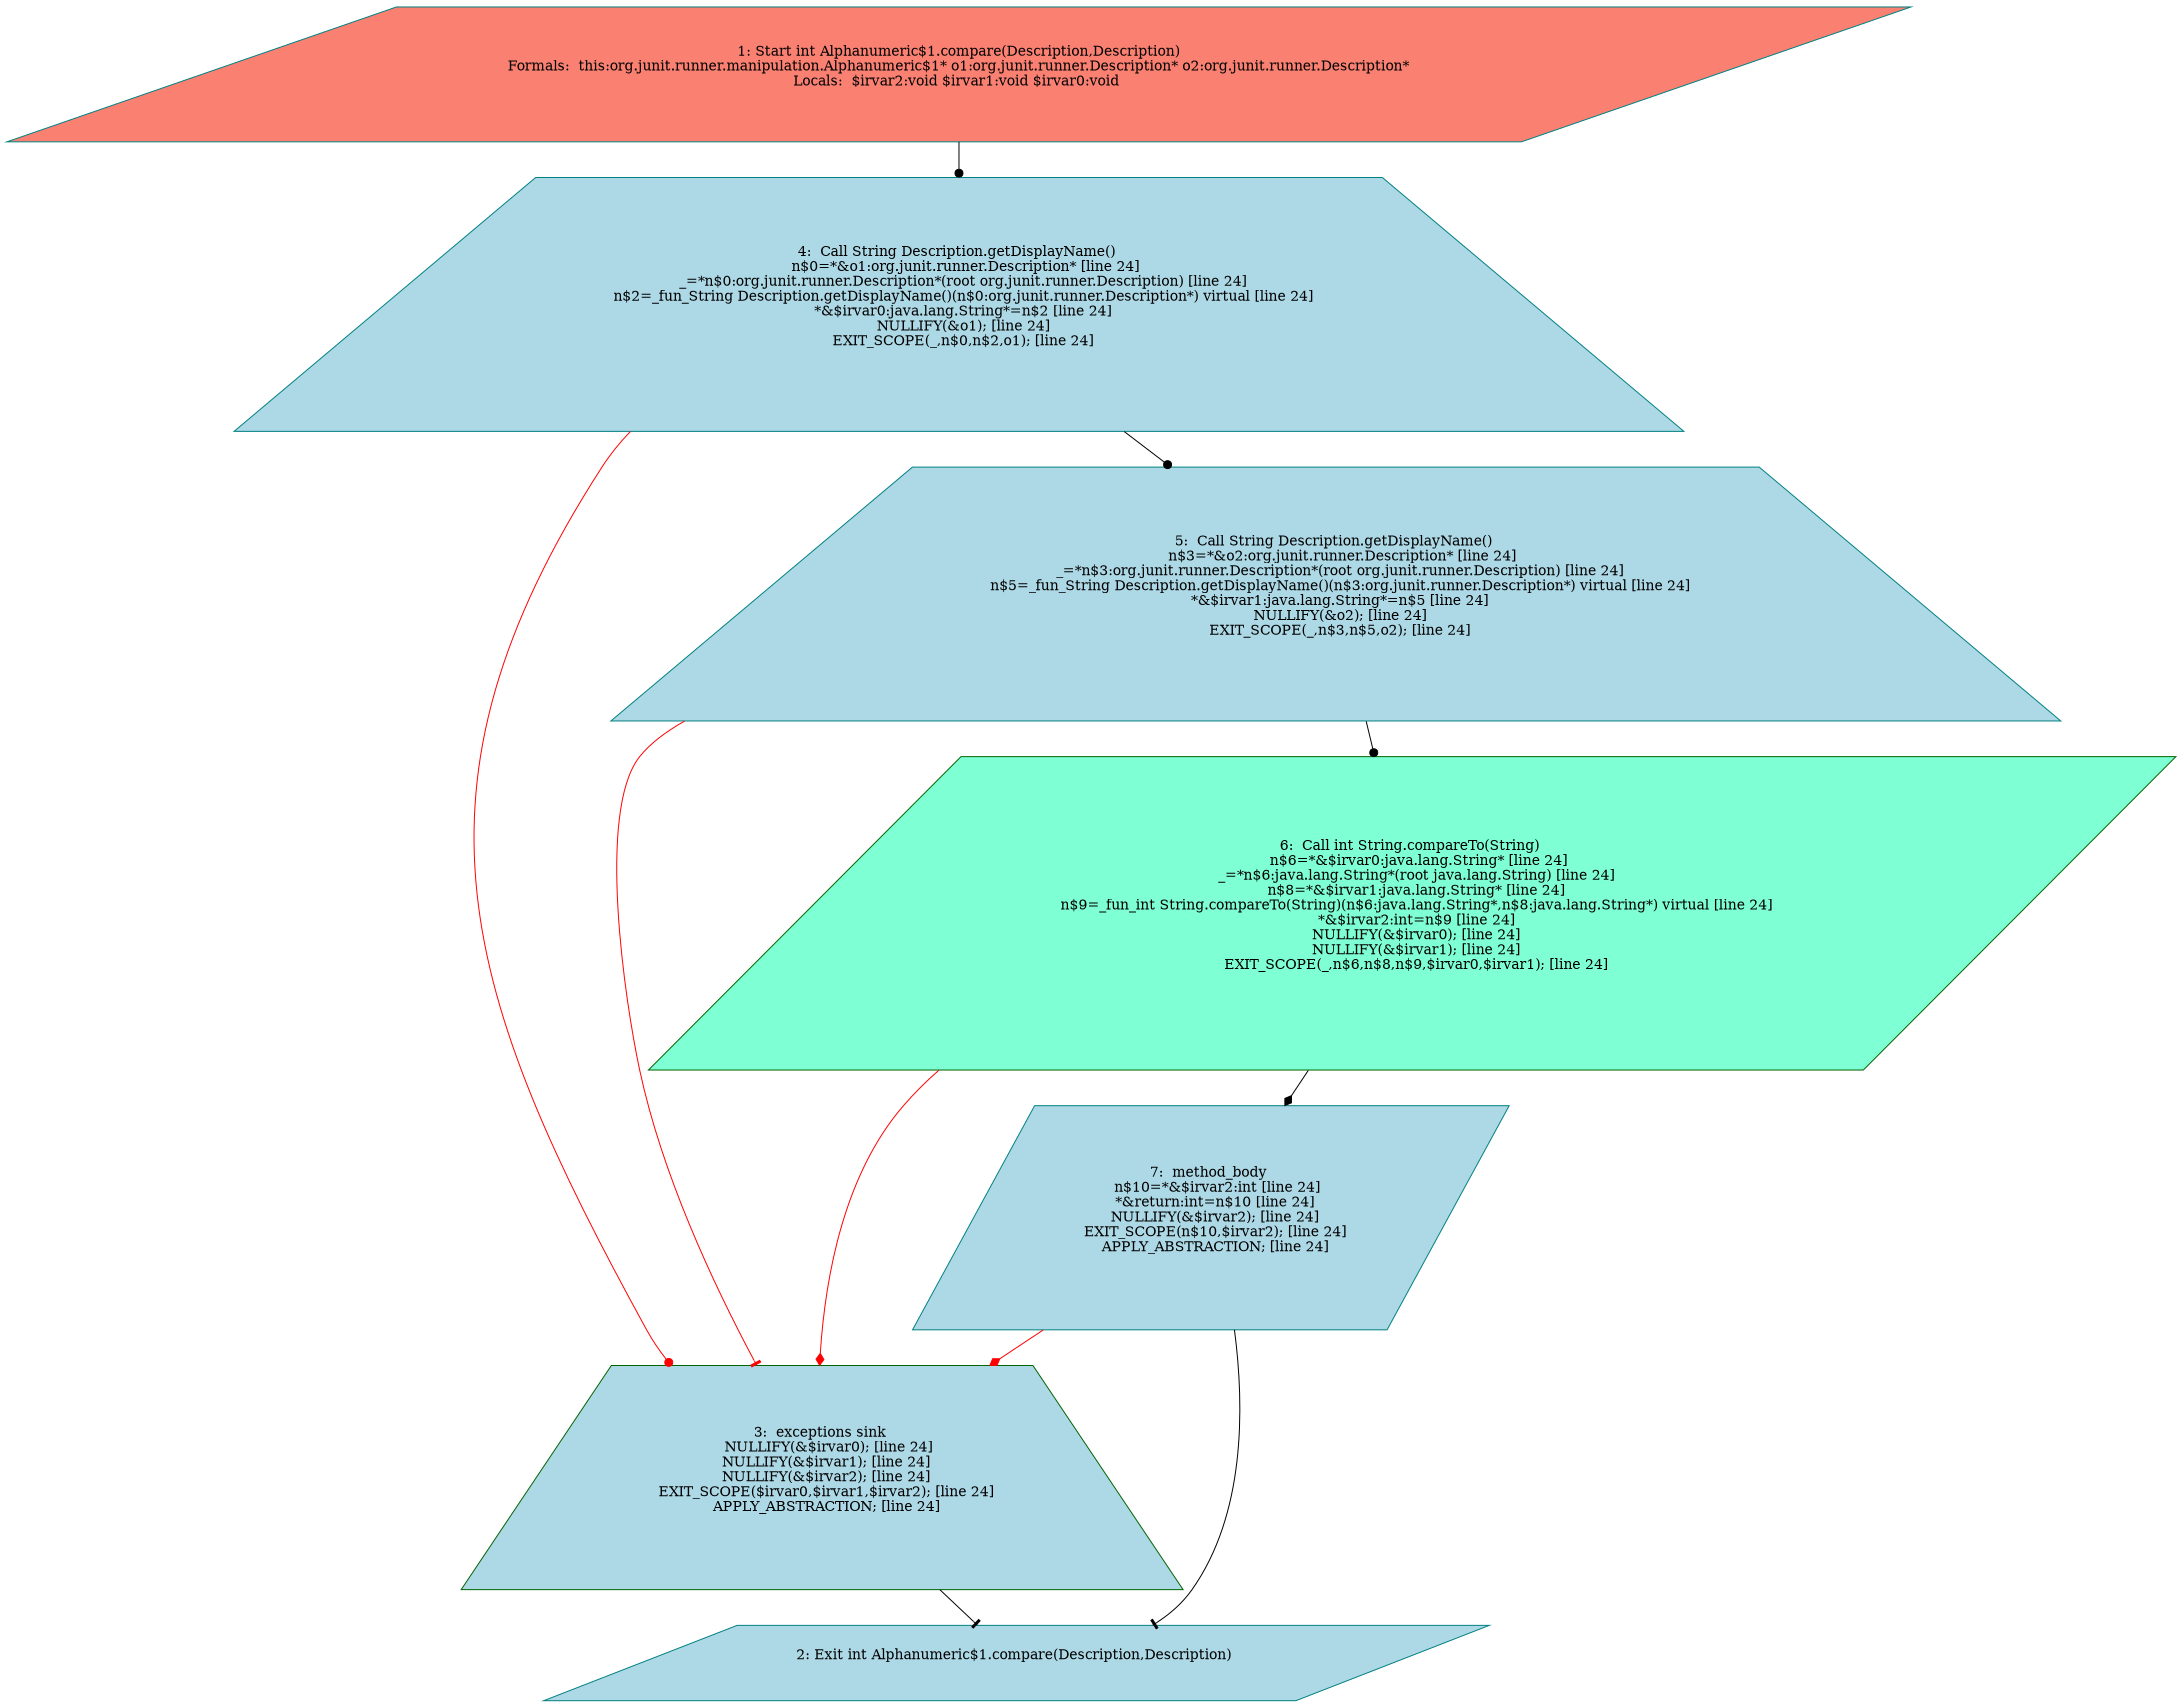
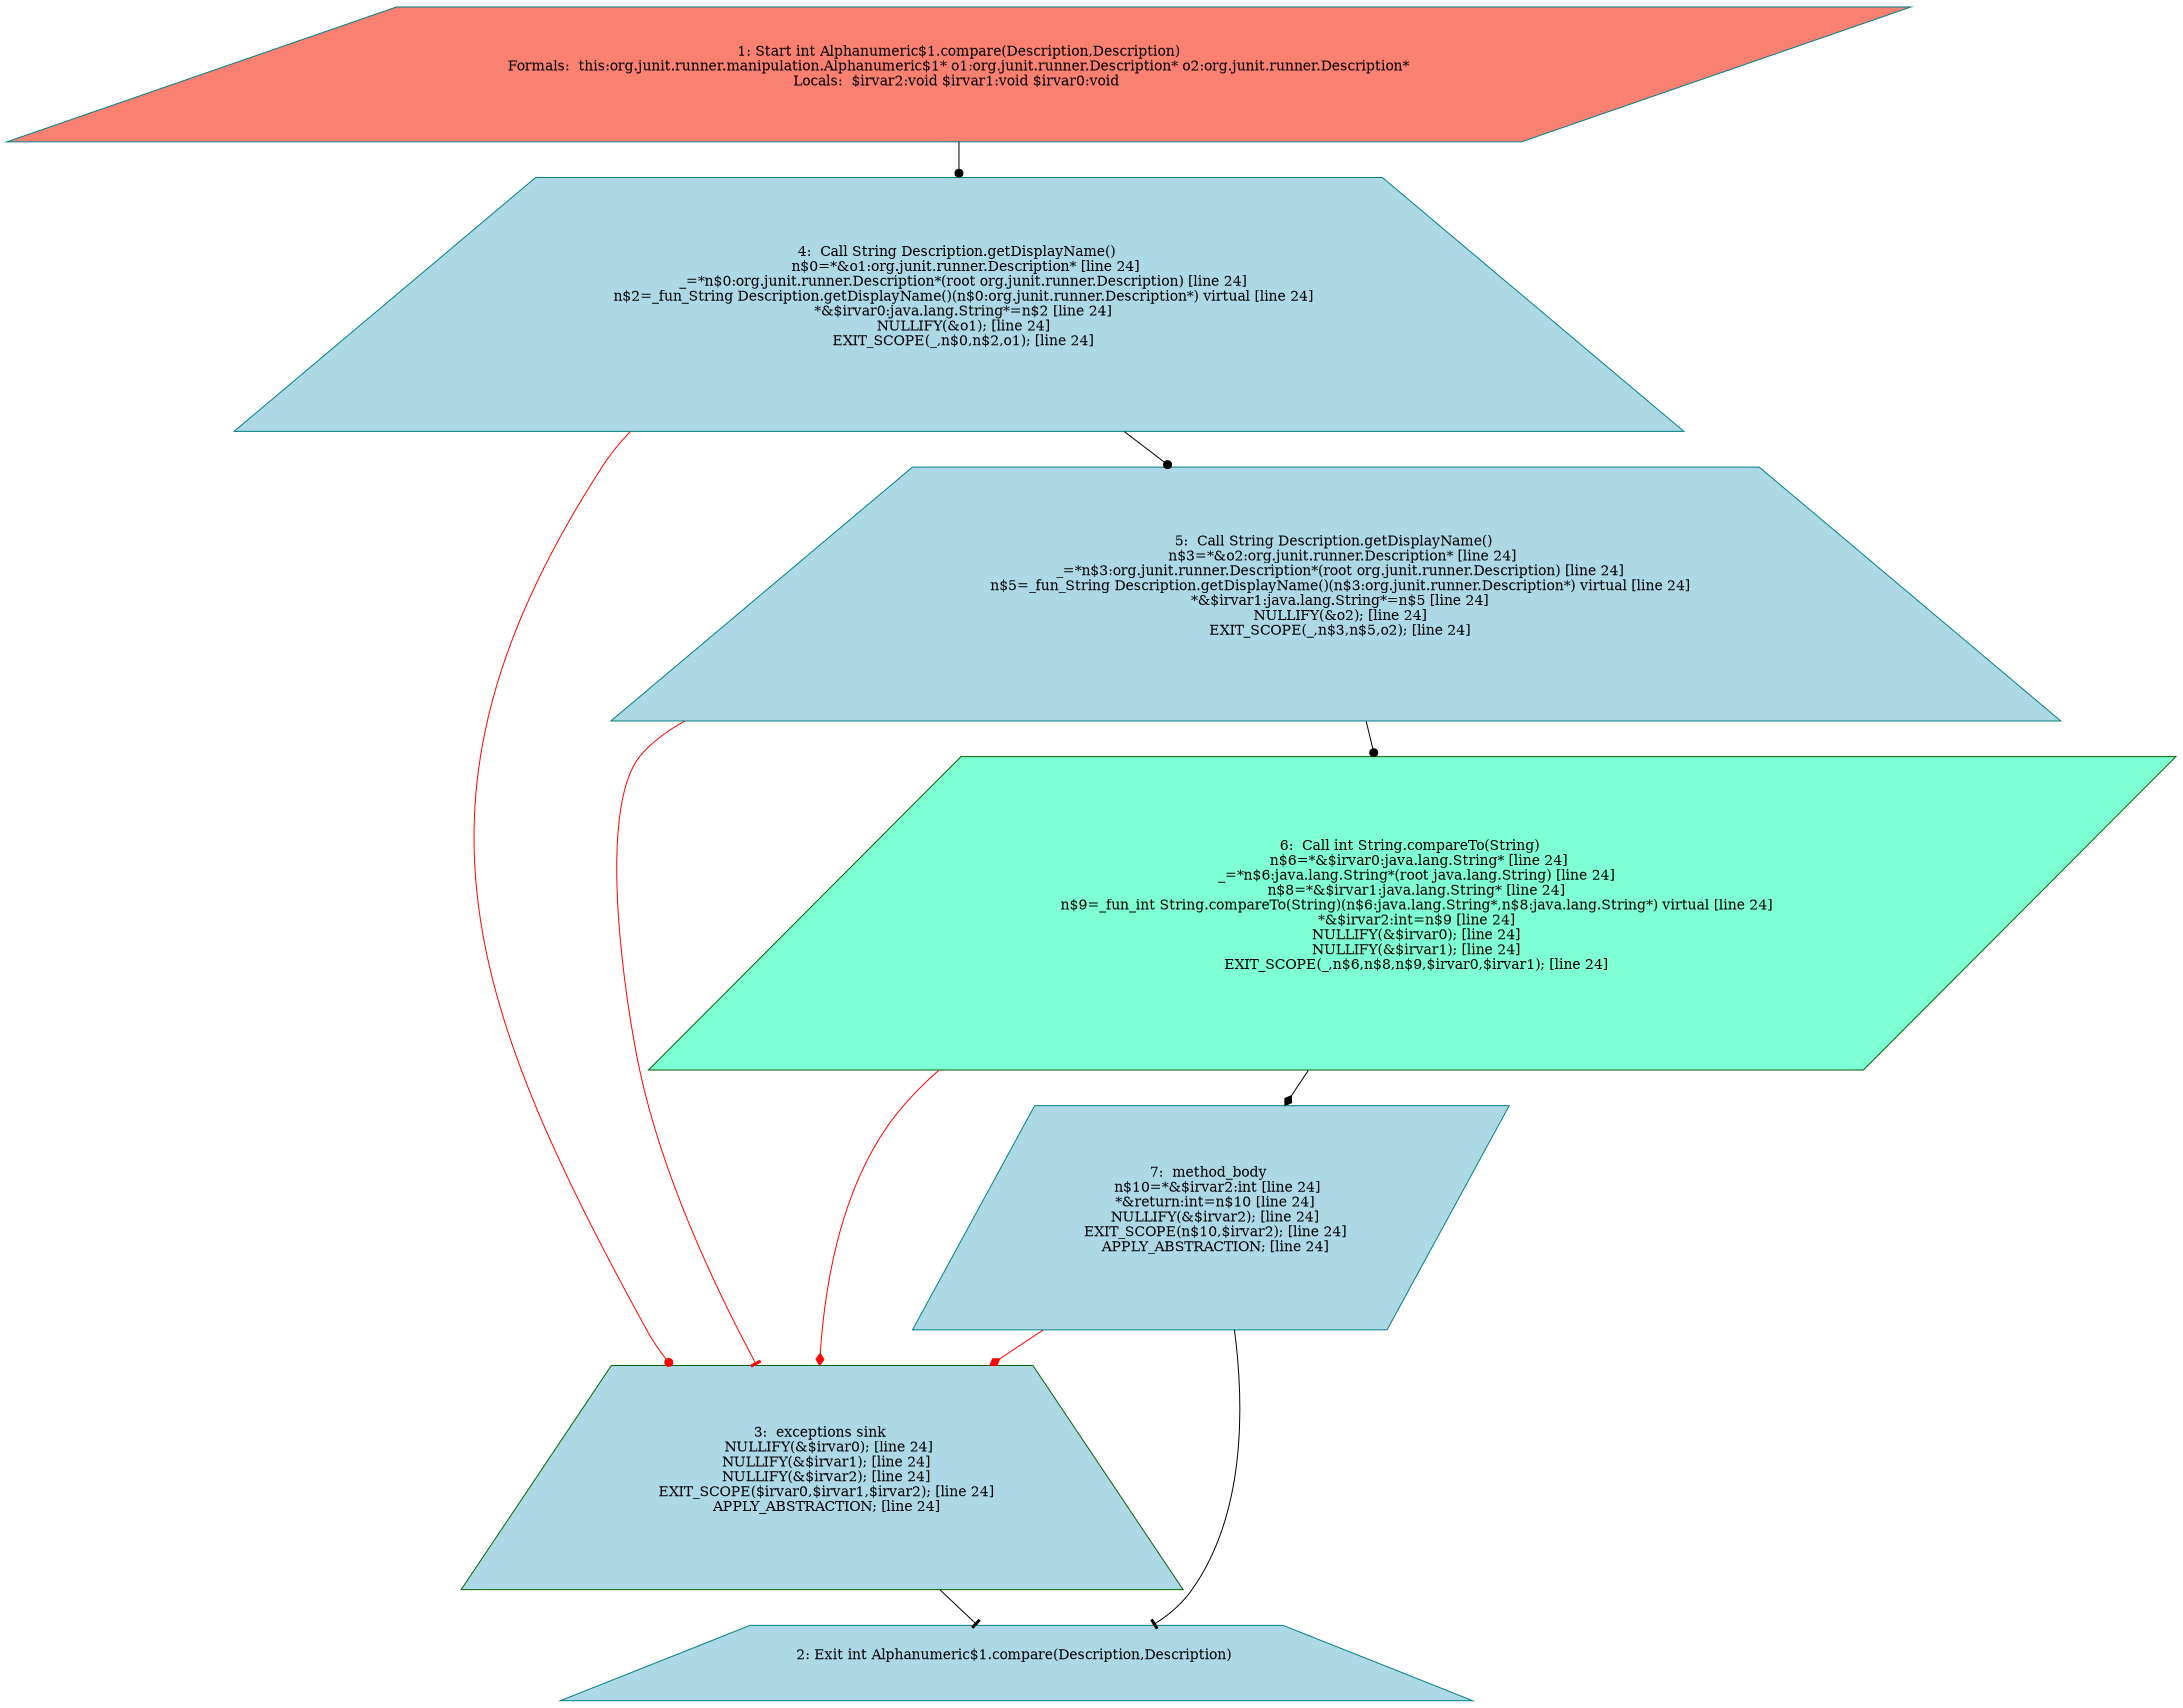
(1016, 1663) -> (1016, 1663)
